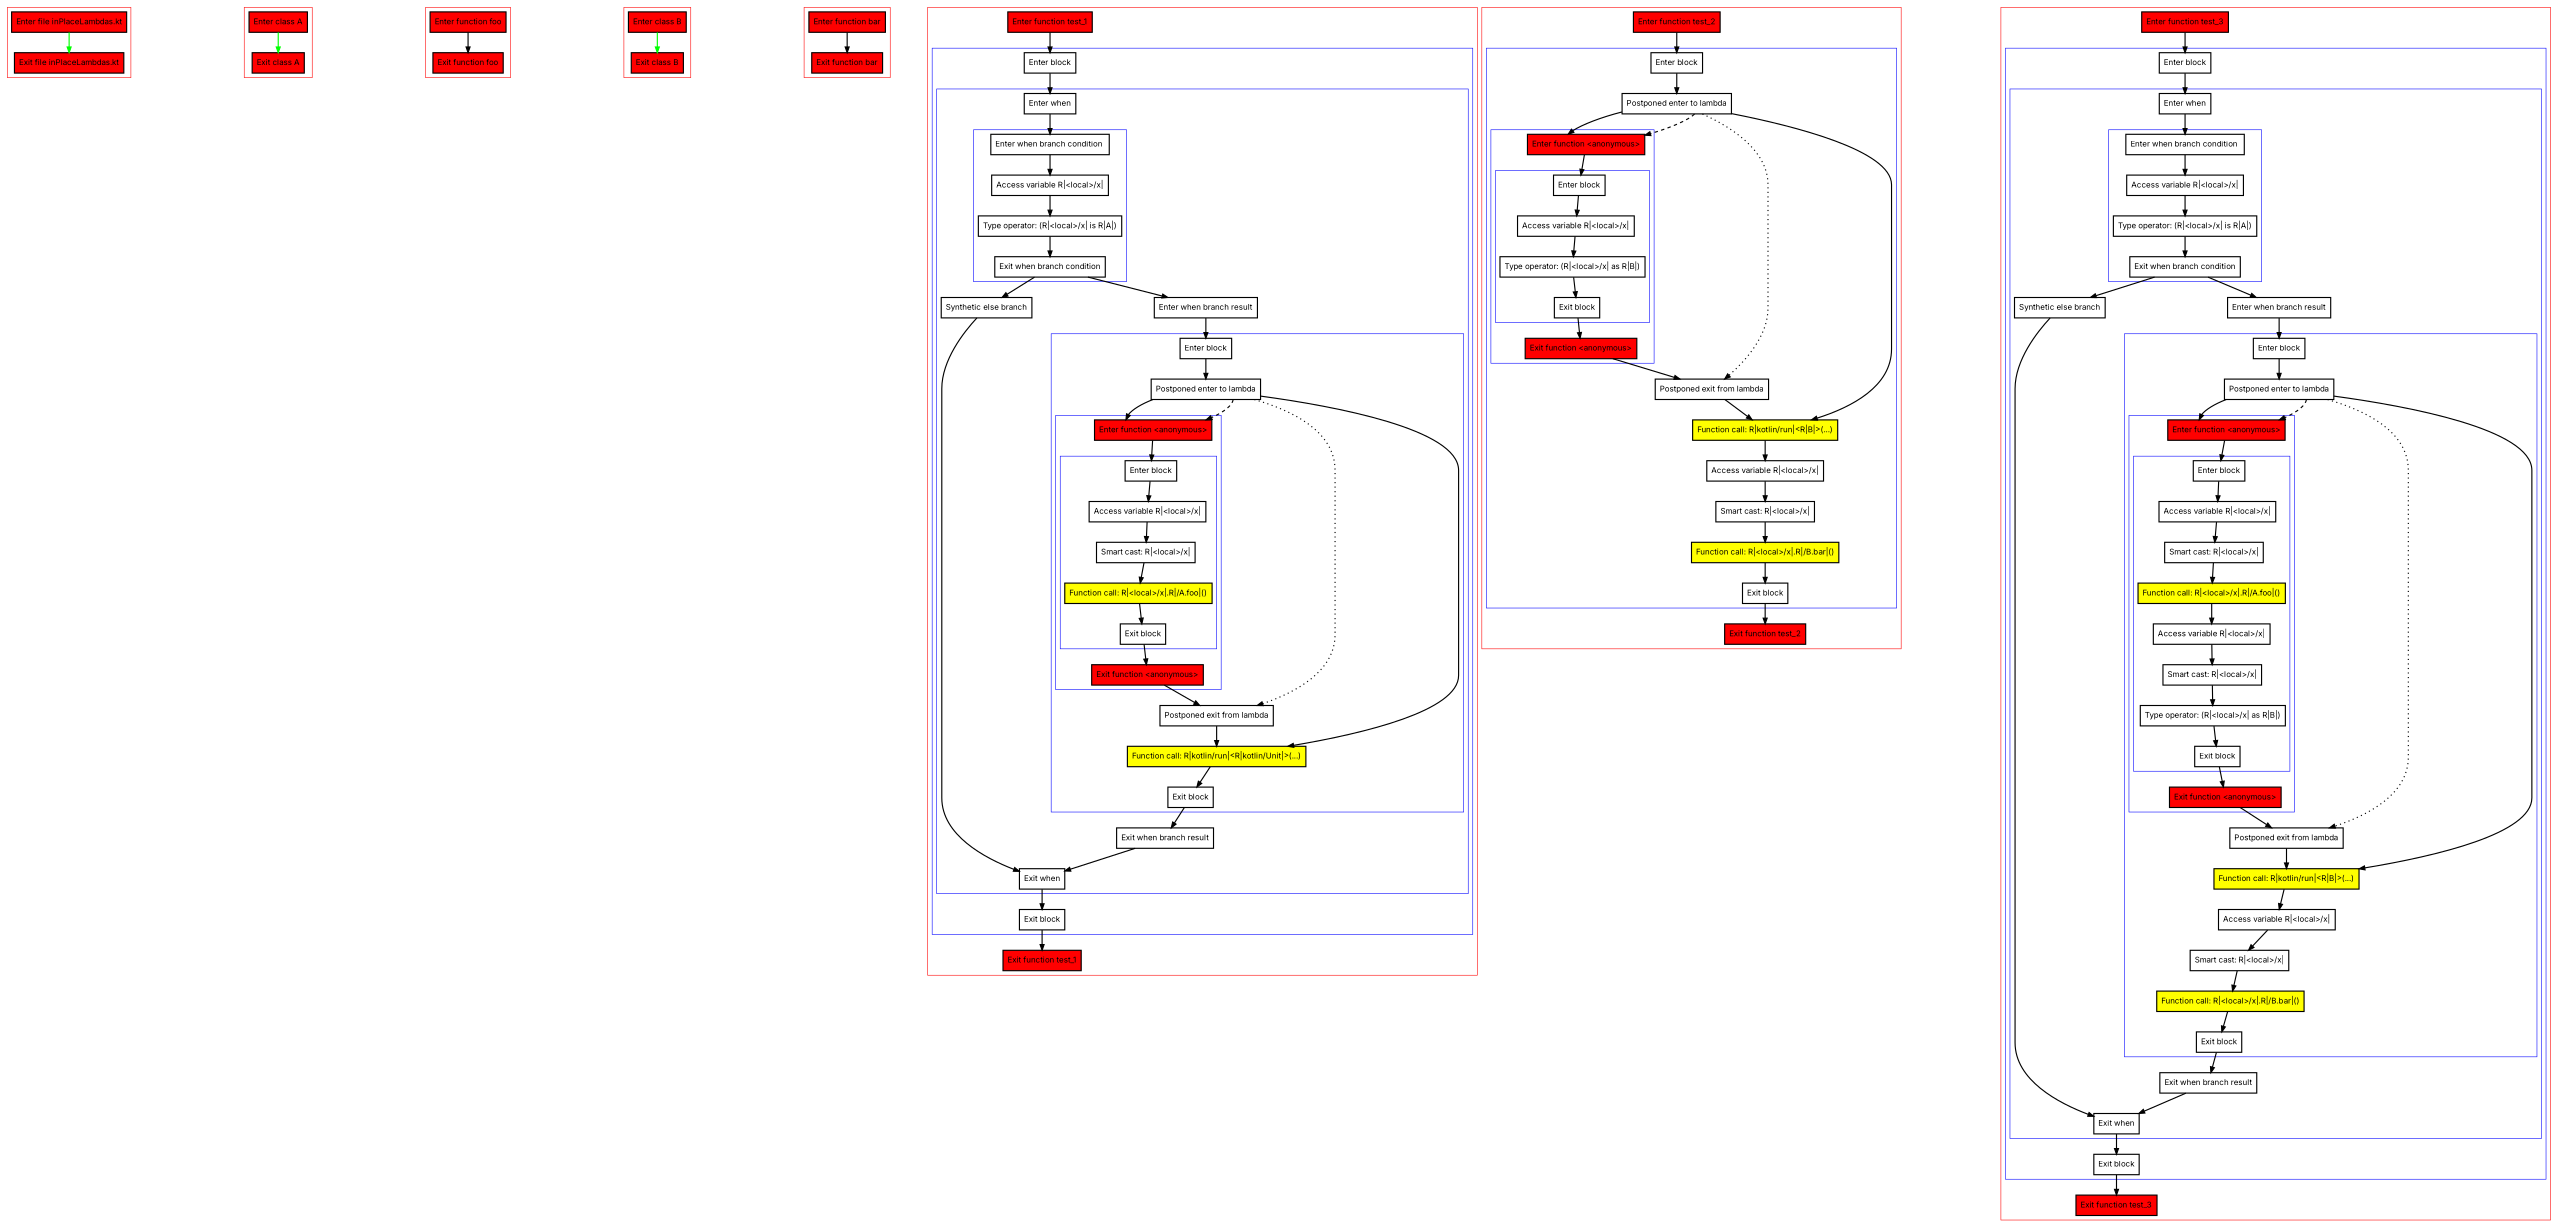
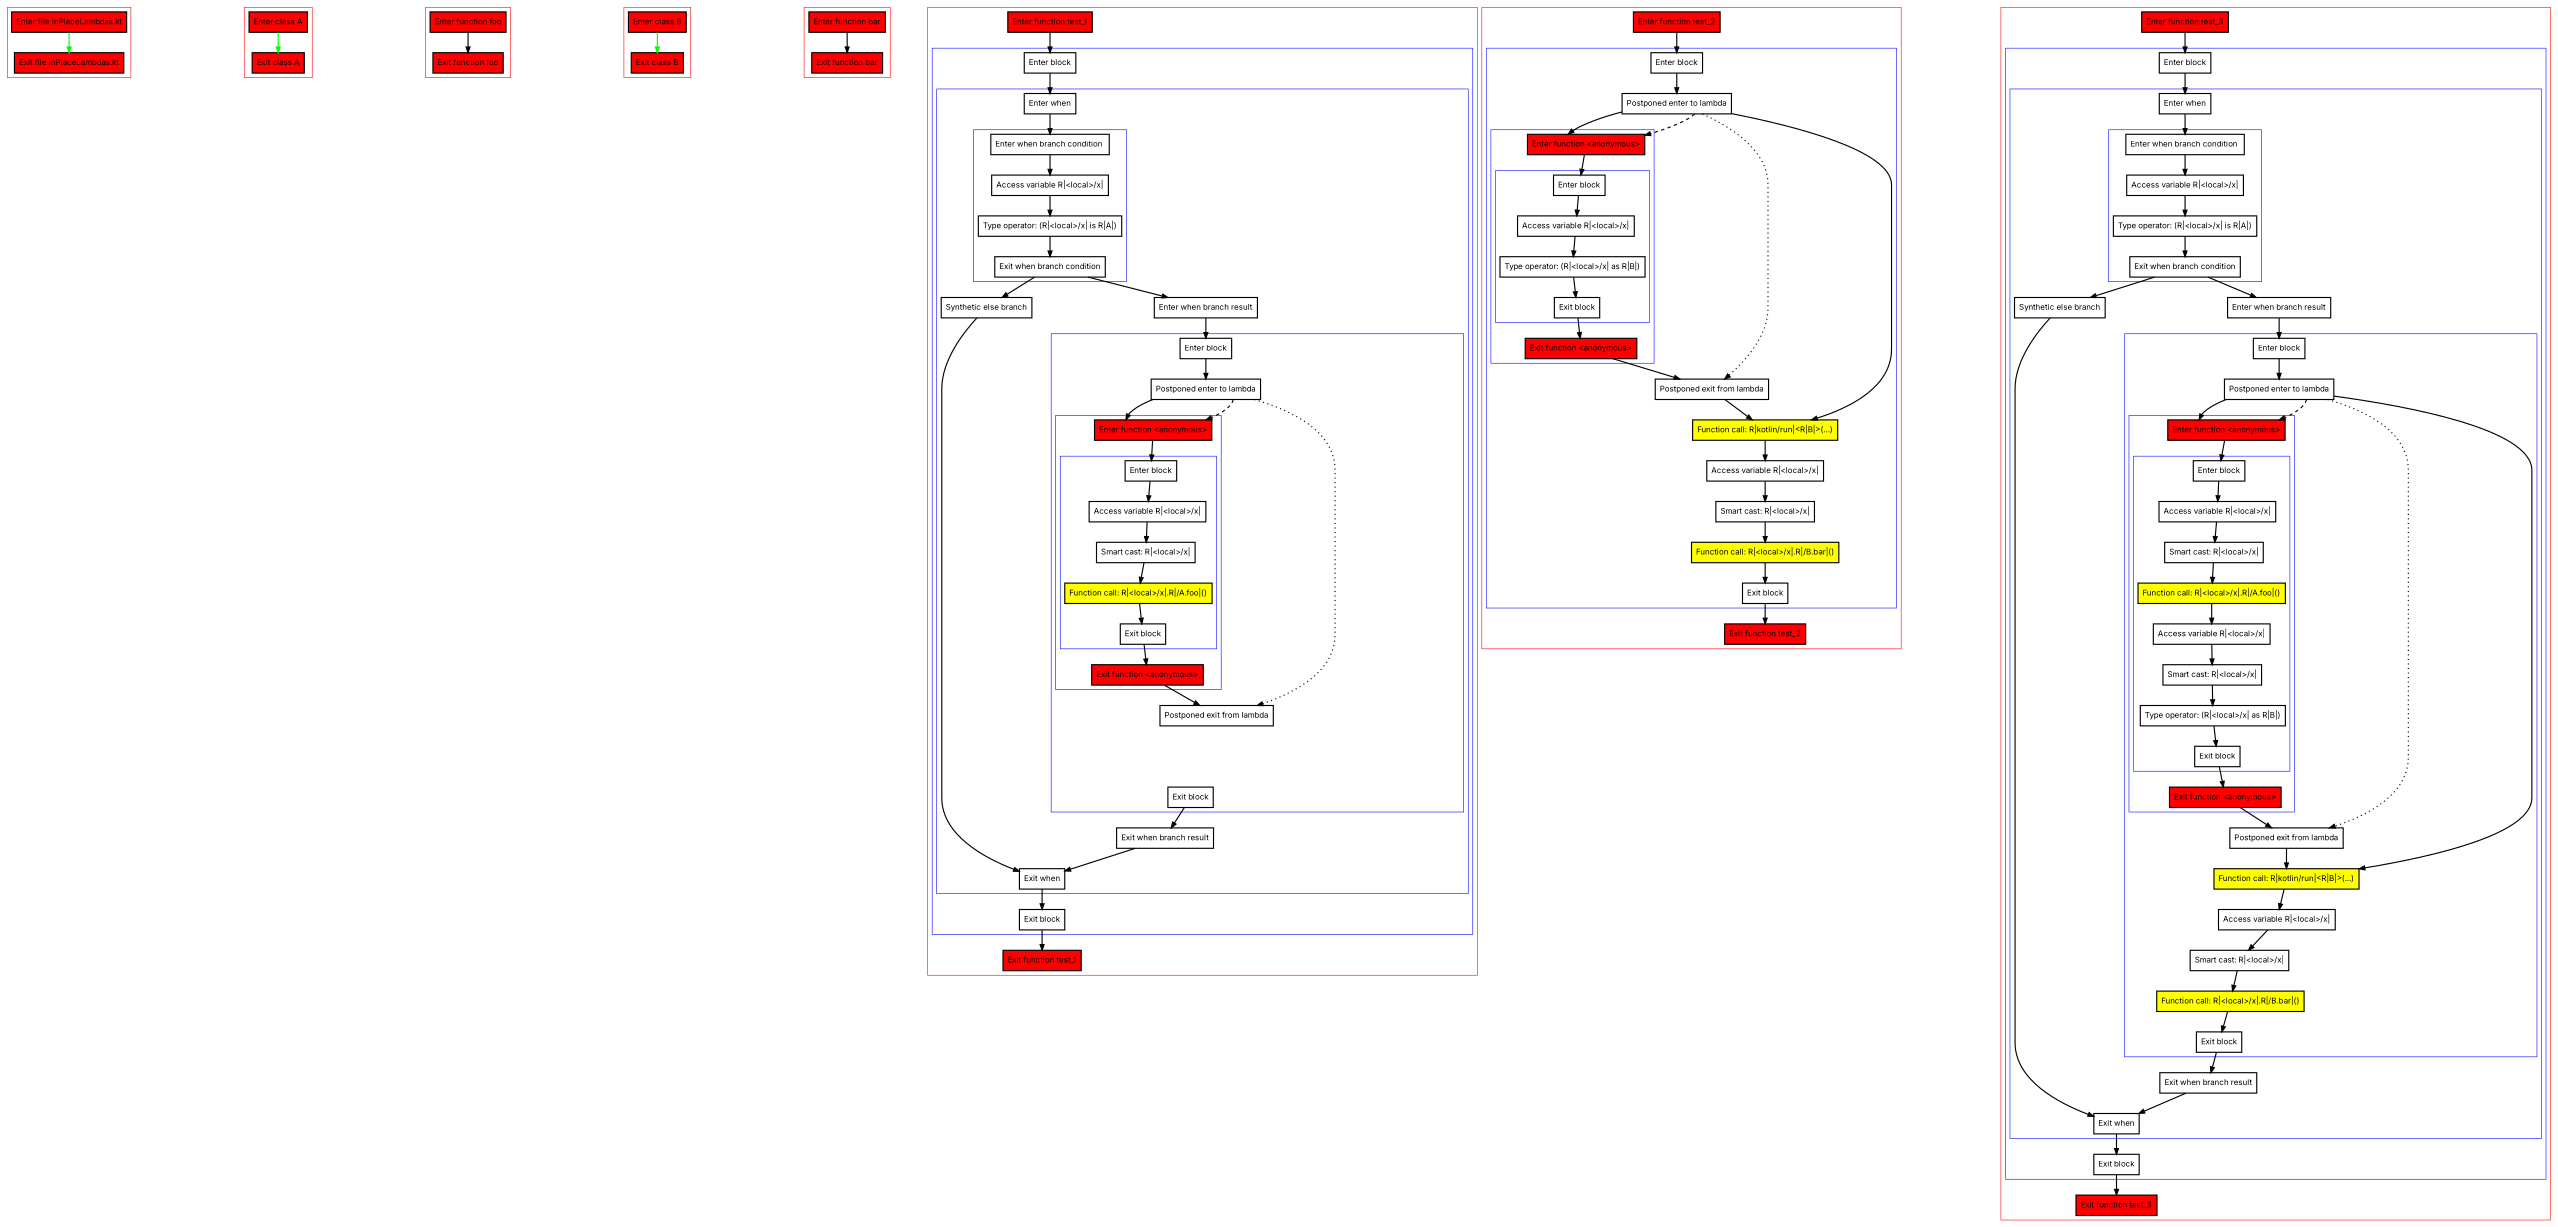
(1217, 756) -> none
